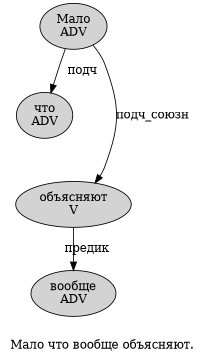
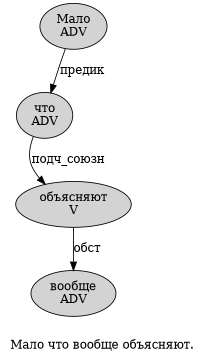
(82, 71) -> (82, 71)
(116, 110) -> (30, 158)
(87, 249) -> (87, 249)
